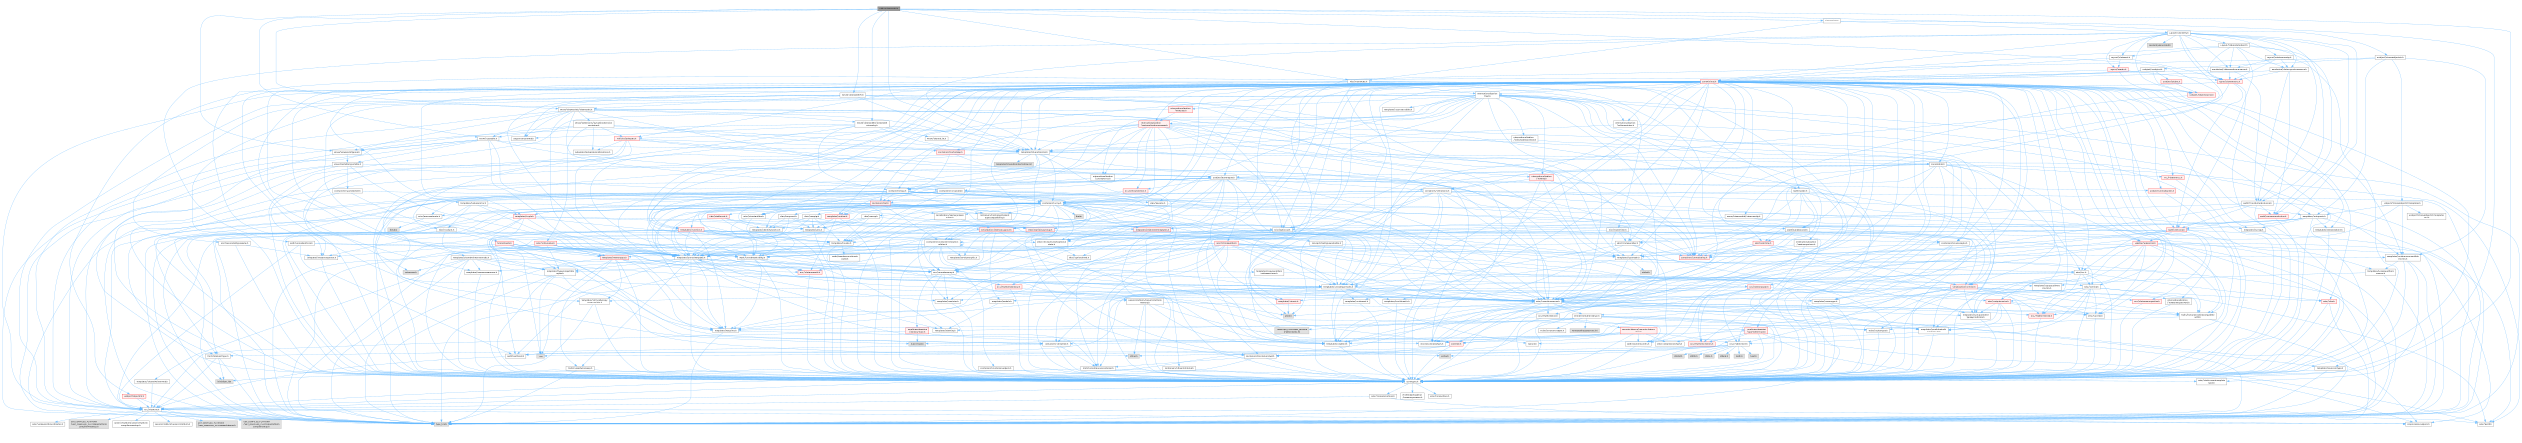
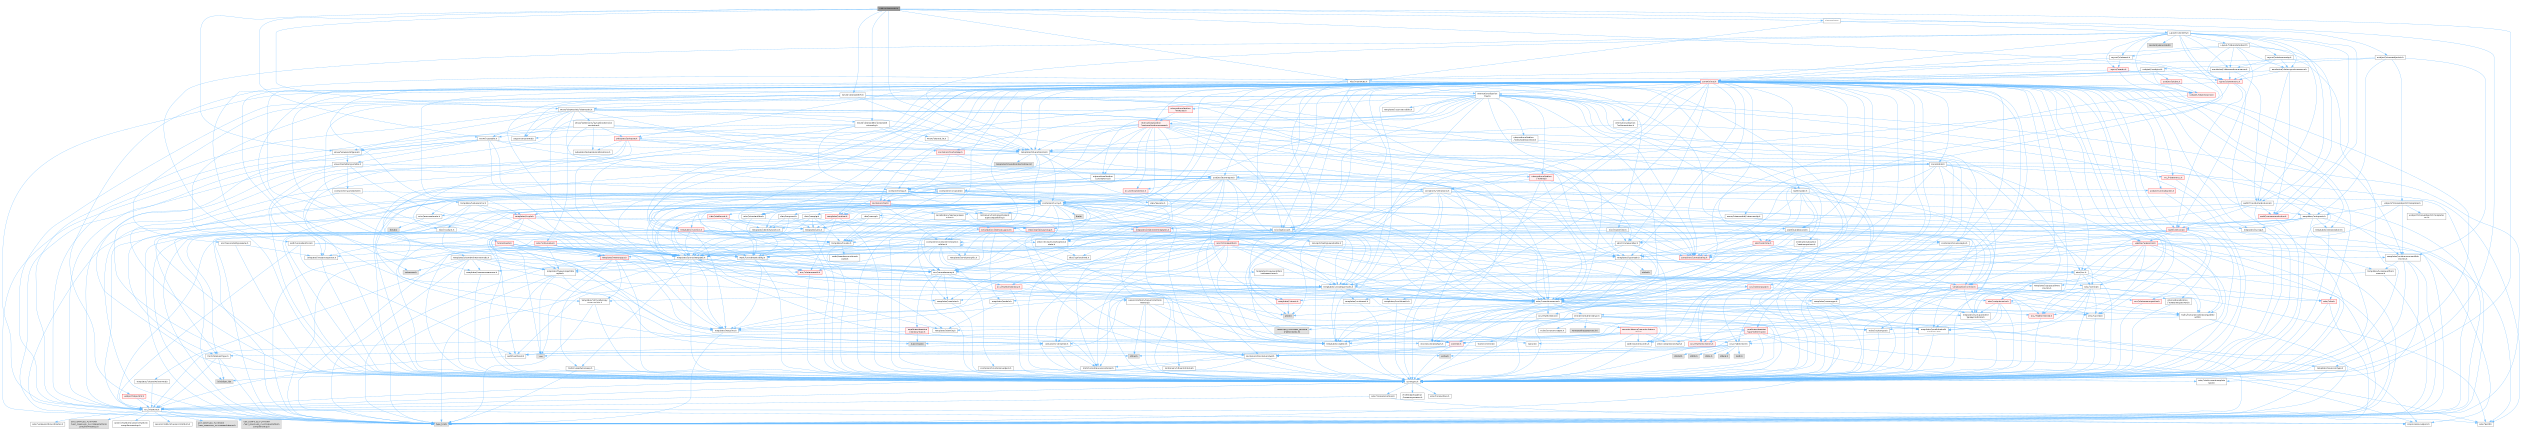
(627, 139) -> (627, 139)
(956, 199) -> (990, 185)
none -> (1486, 344)
(1754, 356) -> none
